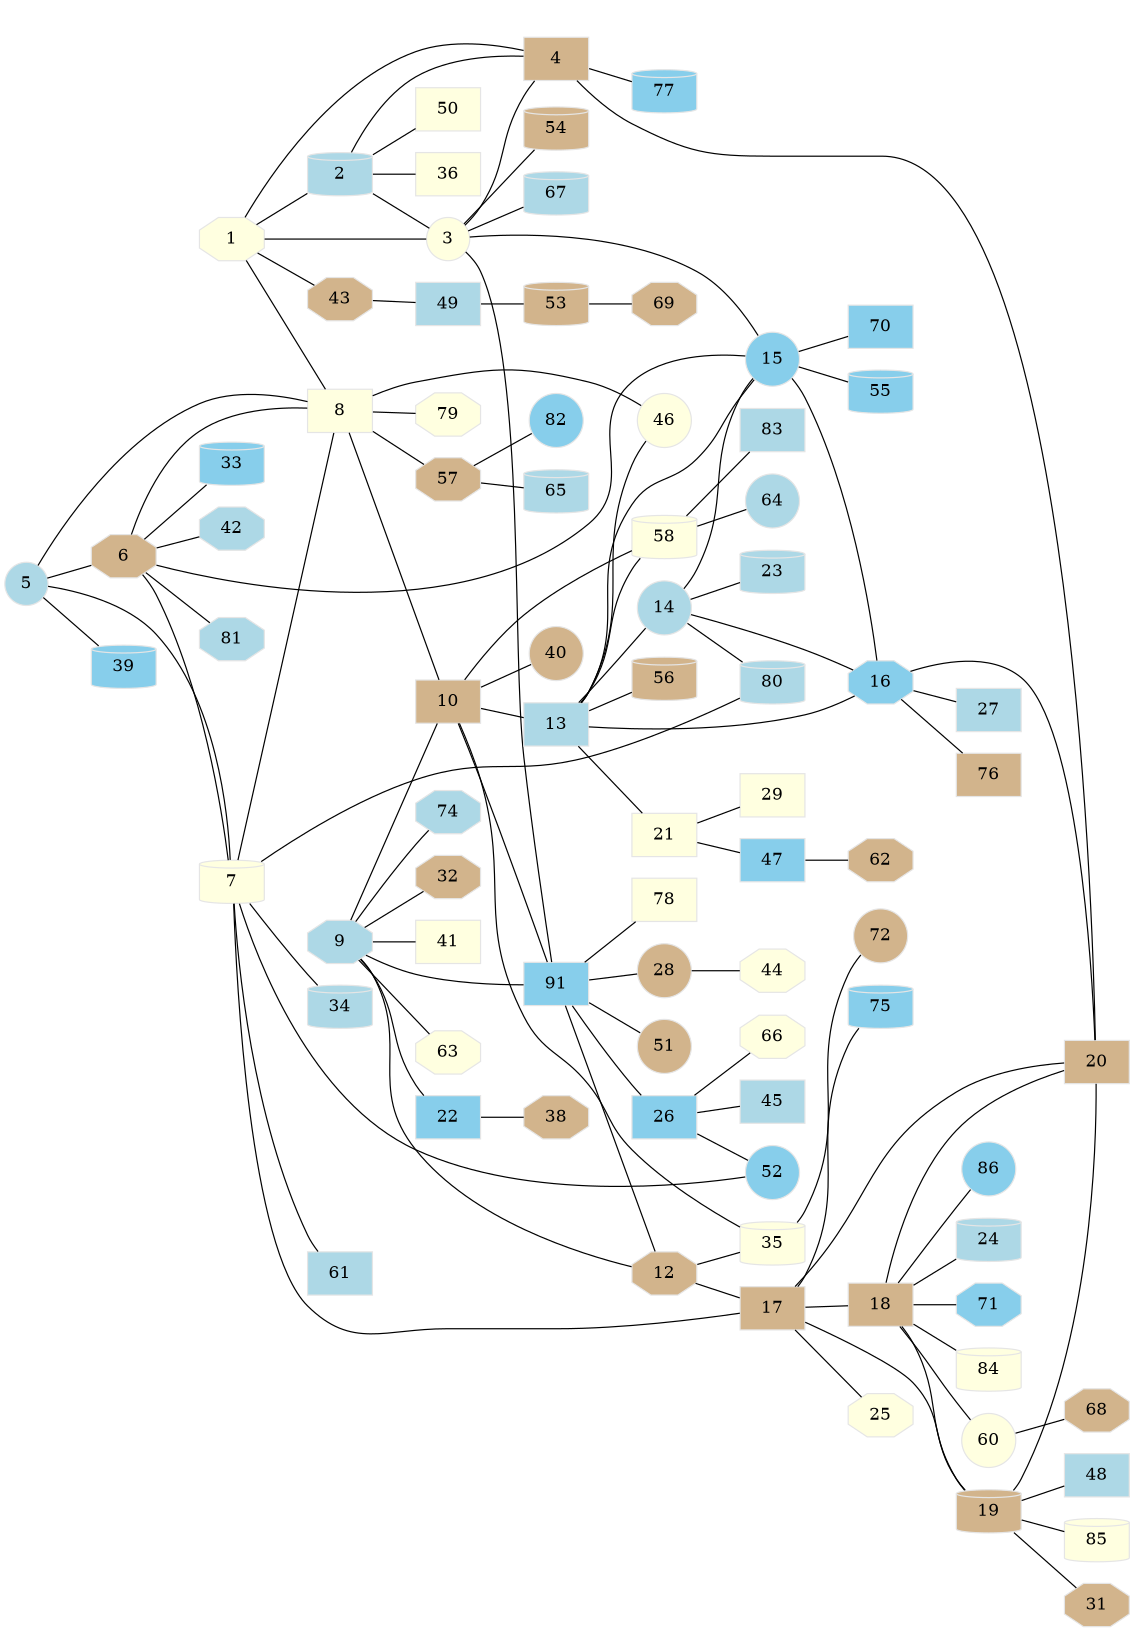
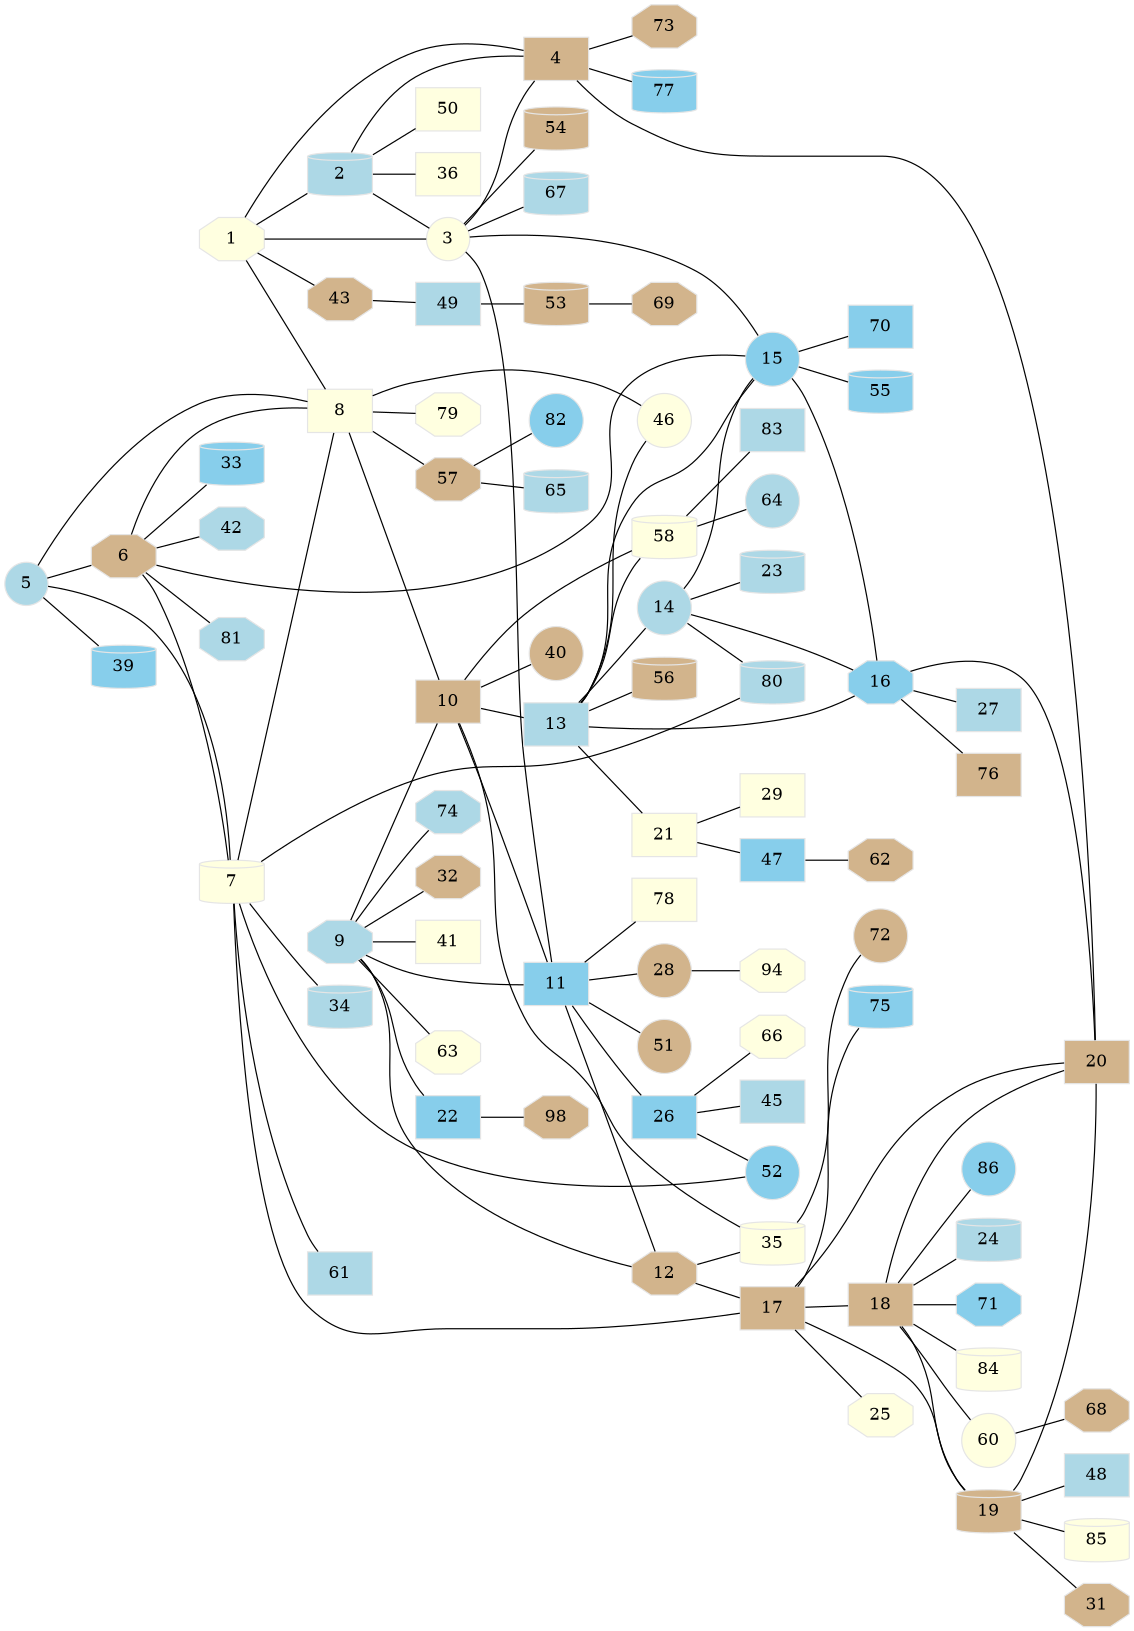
none -> (664, 26)
(772, 971) -> (772, 971)
(556, 984) -> (556, 984)
(556, 1117) -> (556, 1117)
